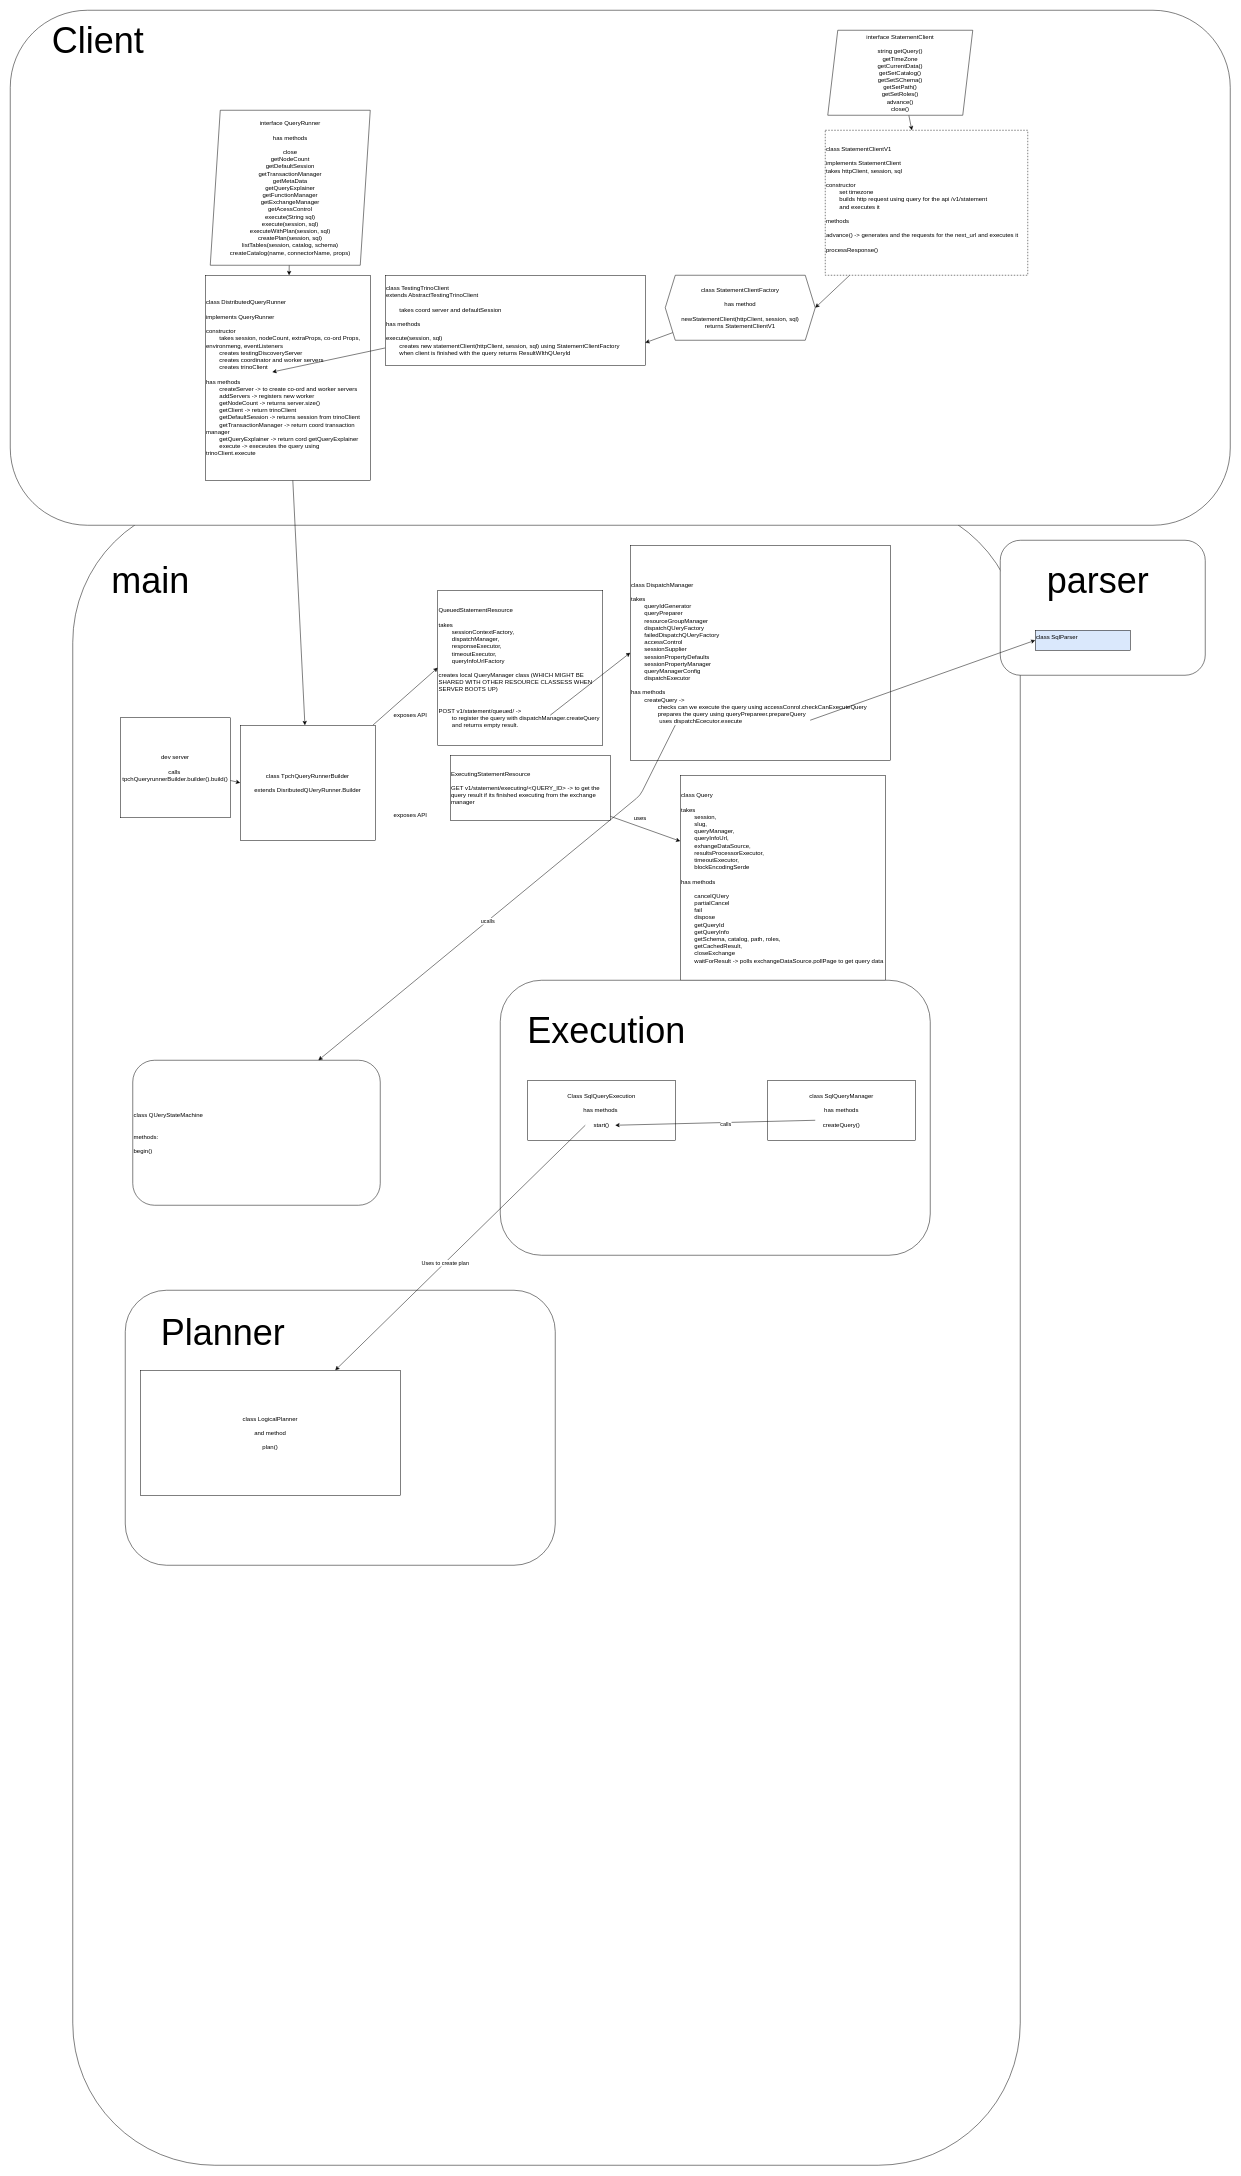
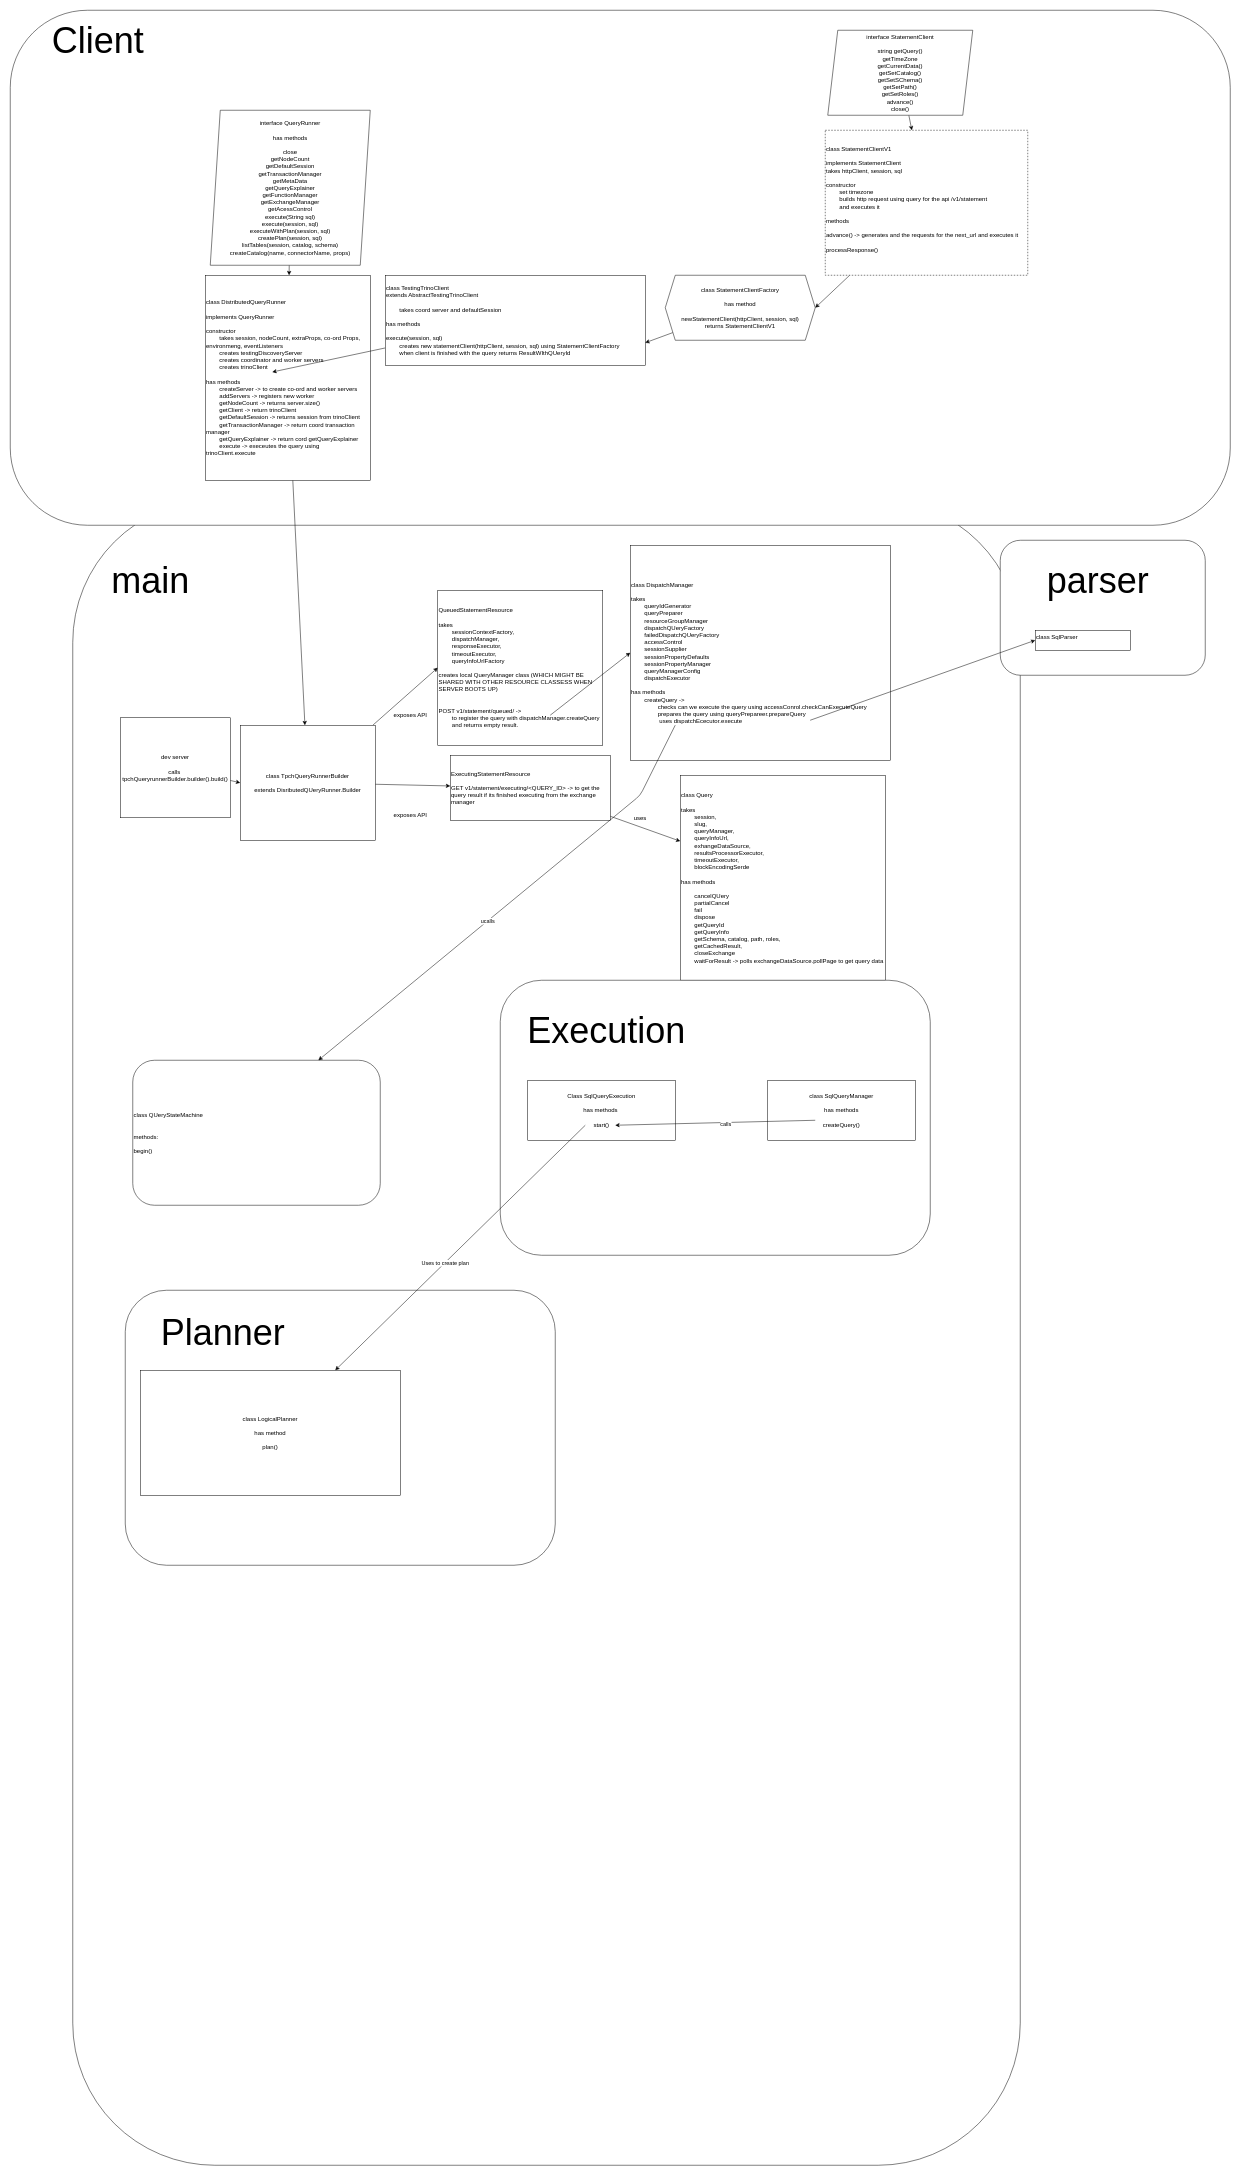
(1083, 640) -> (1083, 640)
none -> (445, 786)
(270, 1433) -> (270, 1433)
